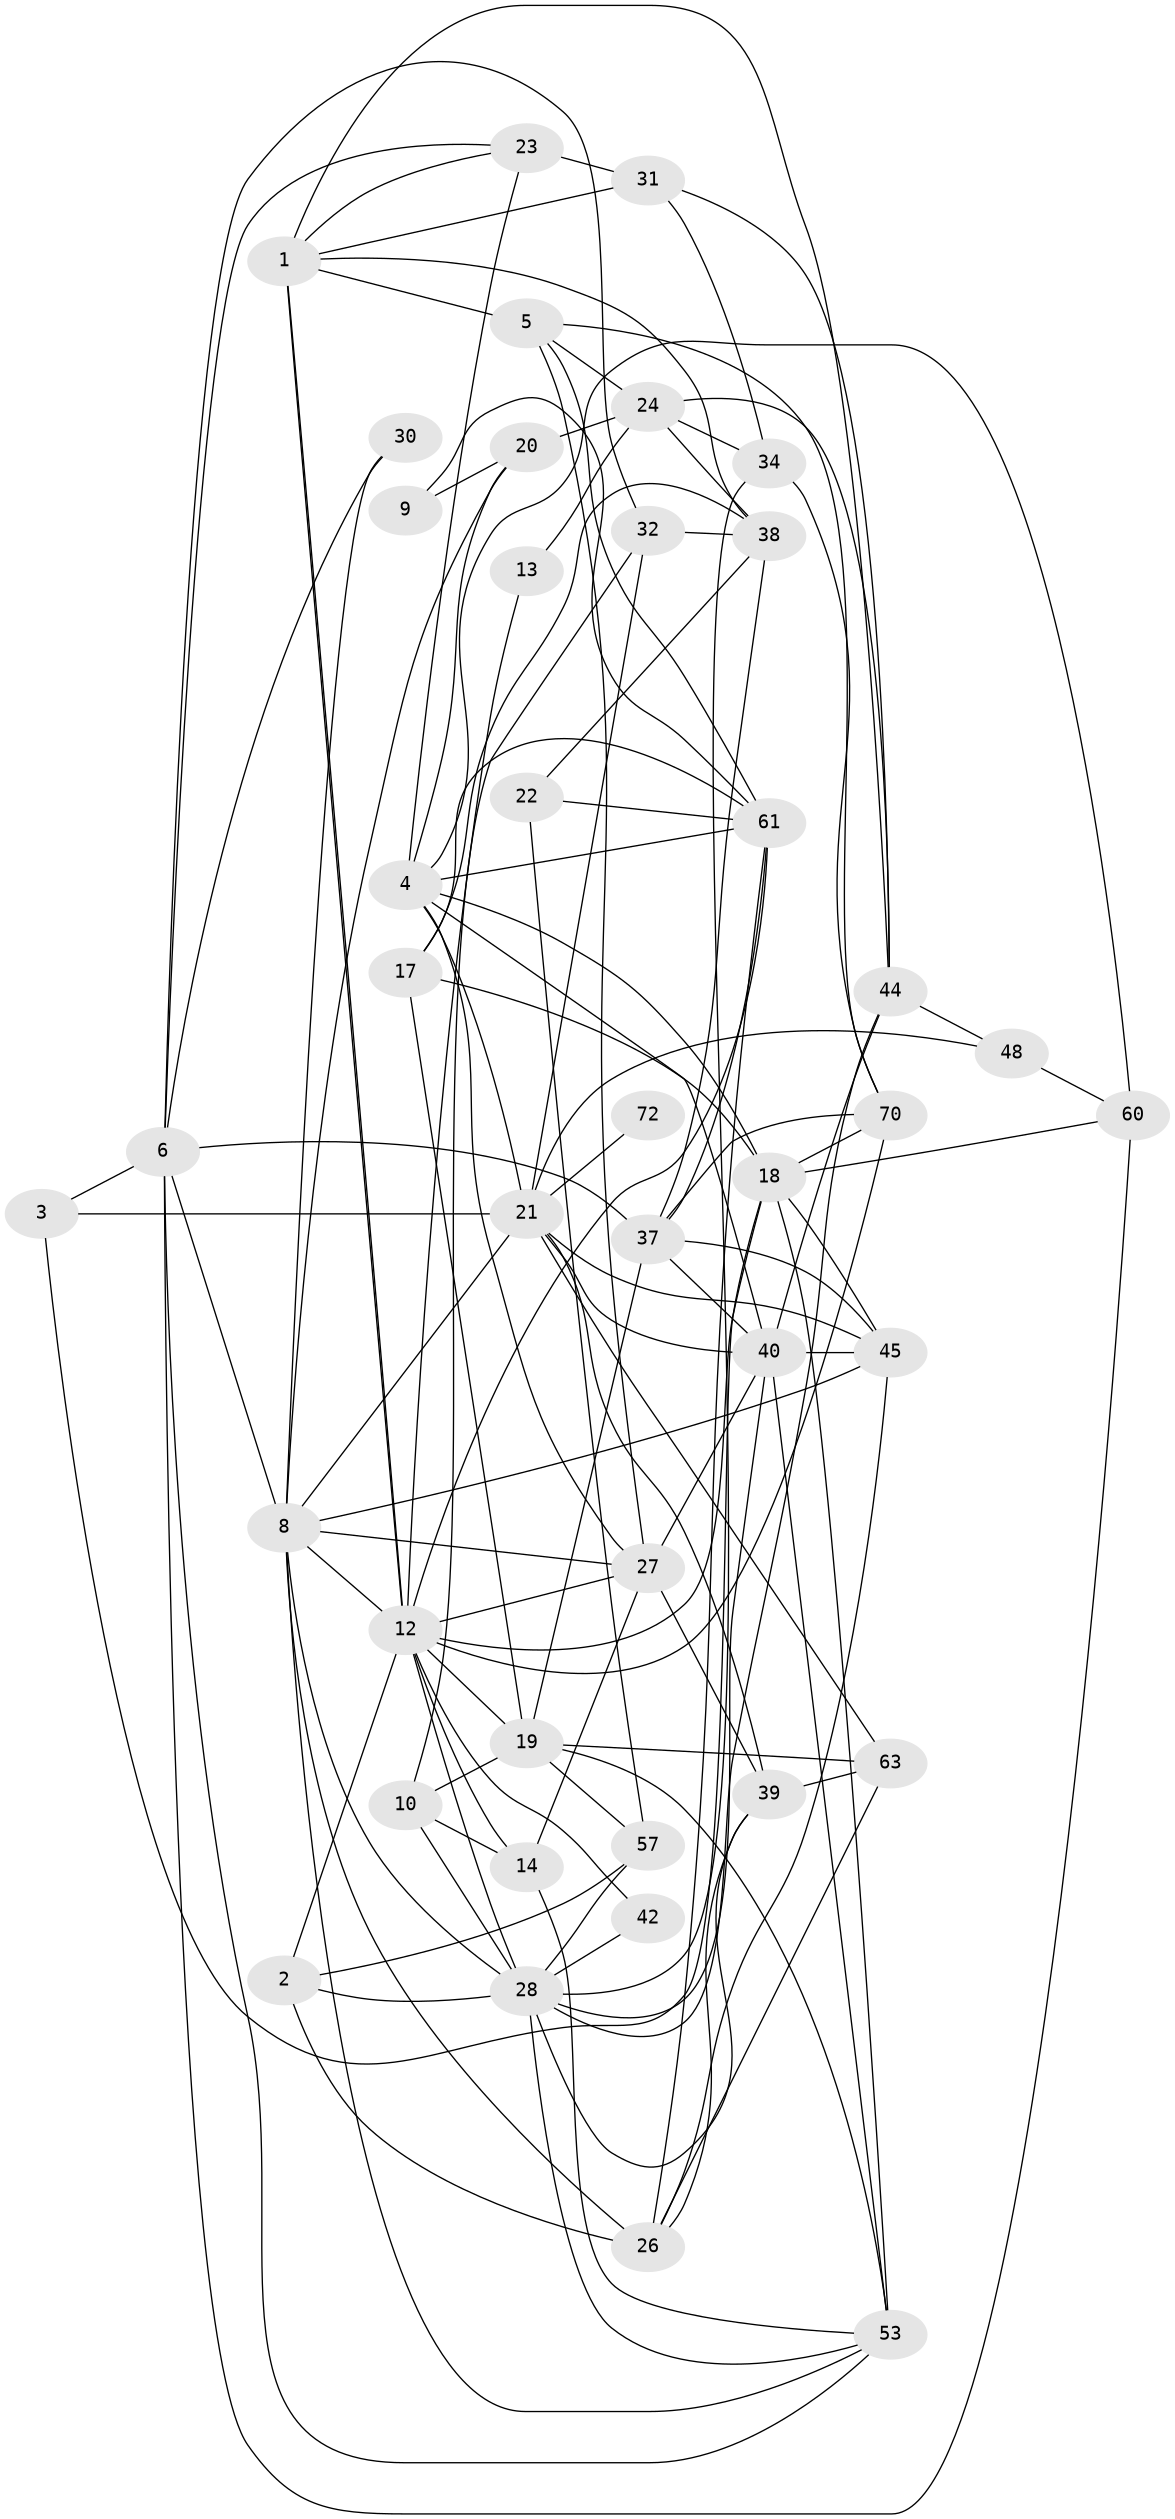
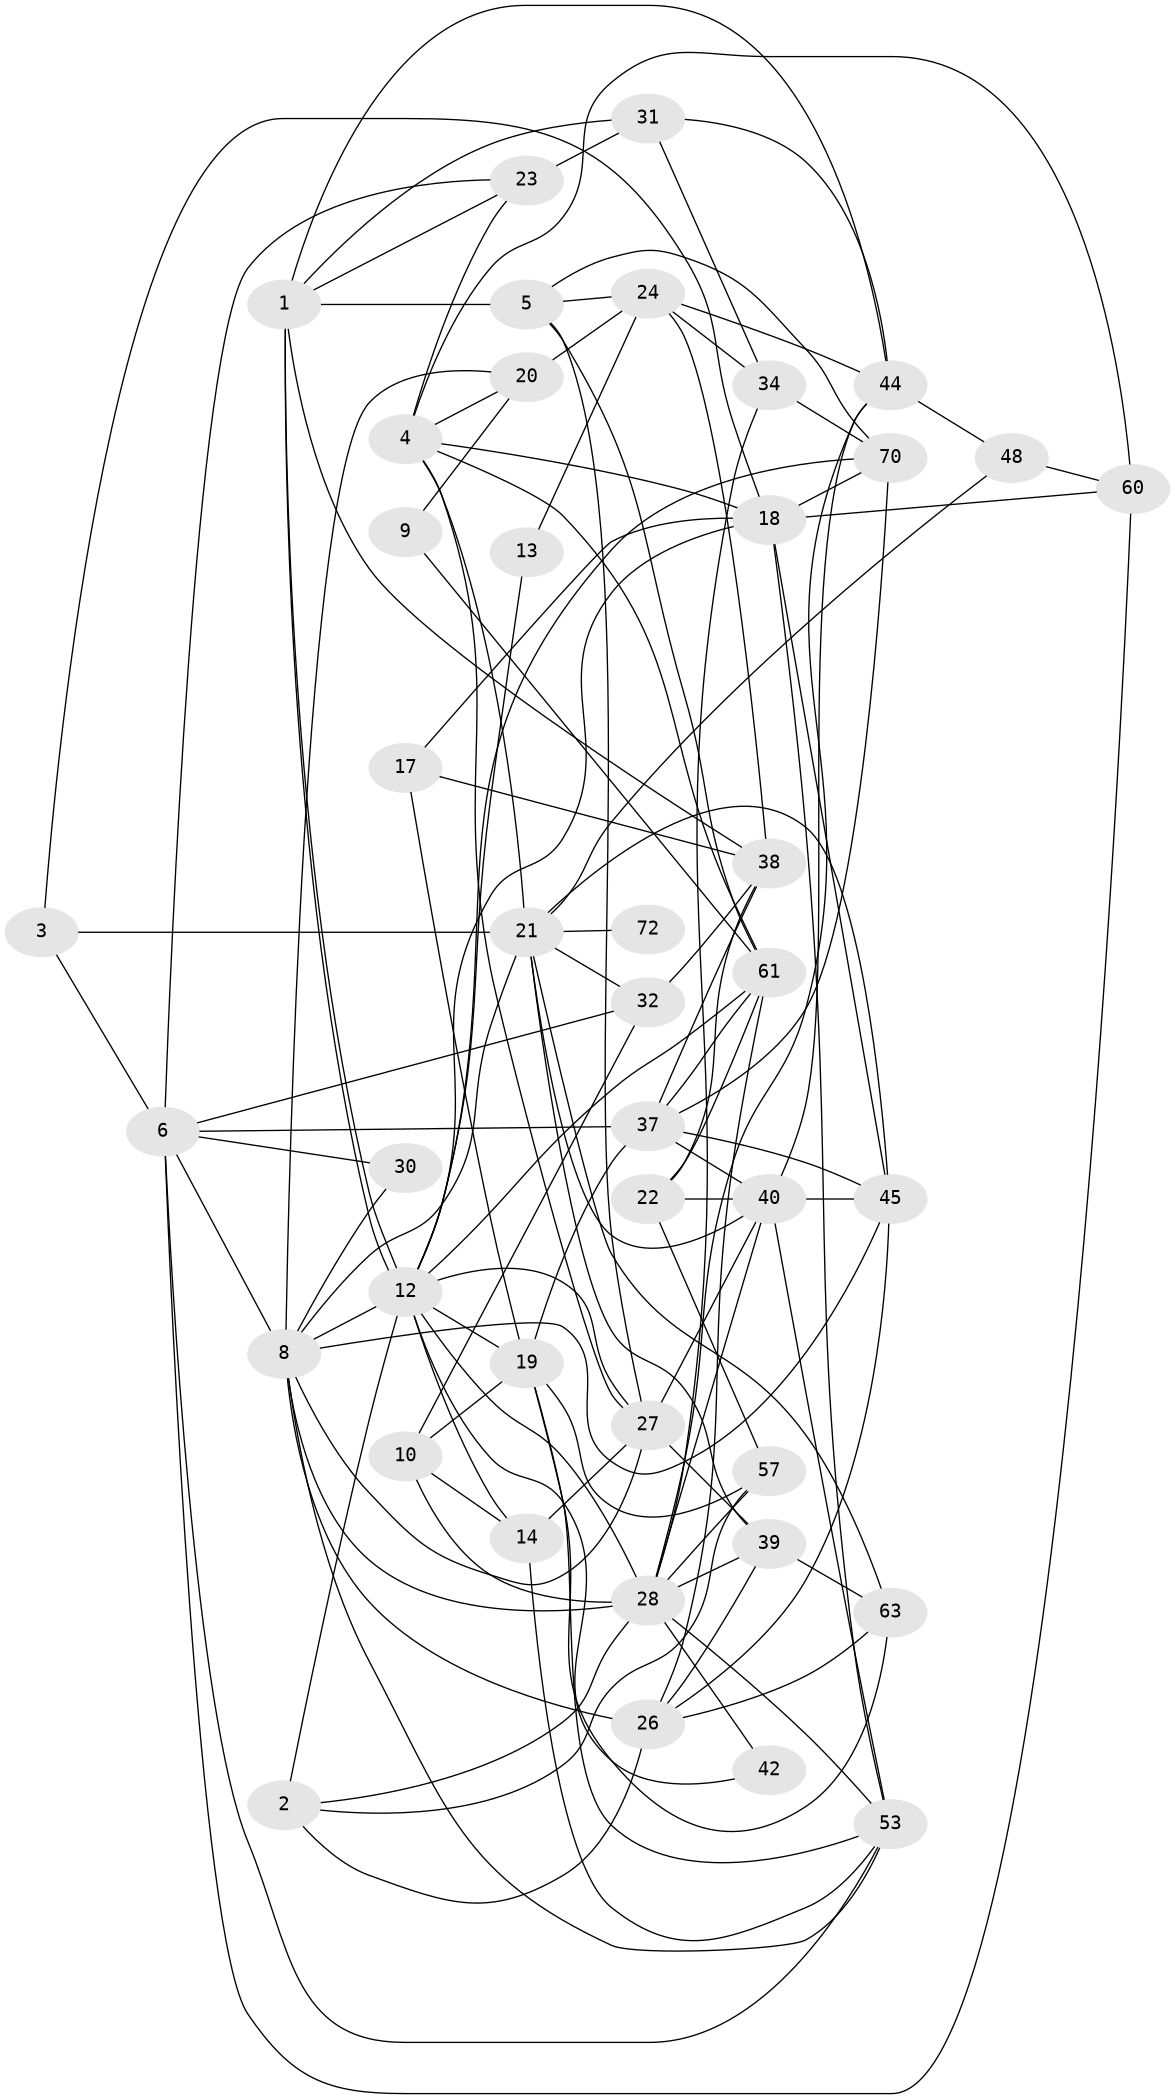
(519, 747) -> none
(584, 1008) -> (698, 1199)
